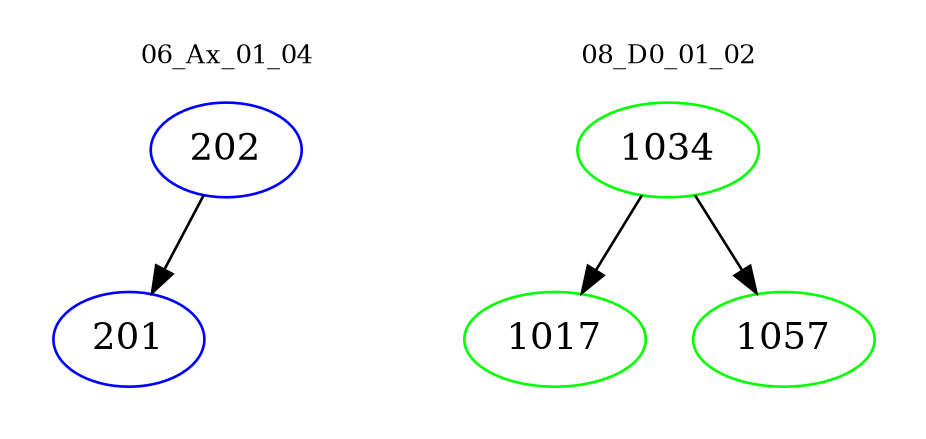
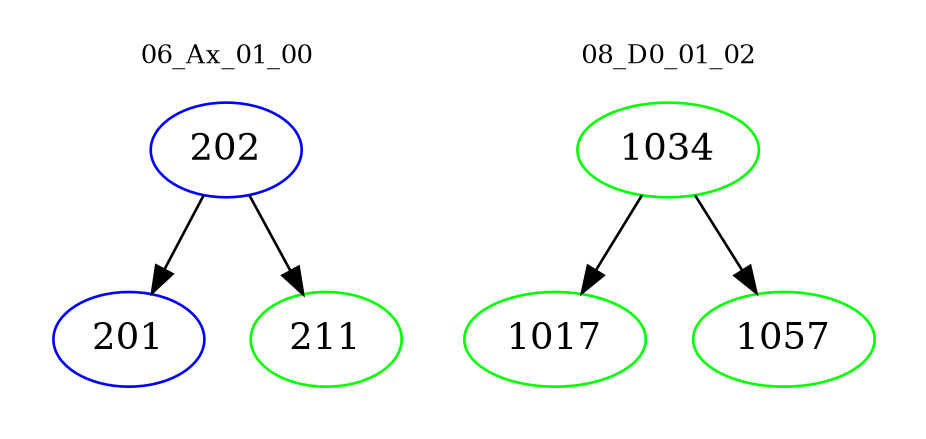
(228, 57) -> (228, 57)
none -> (326, 339)
